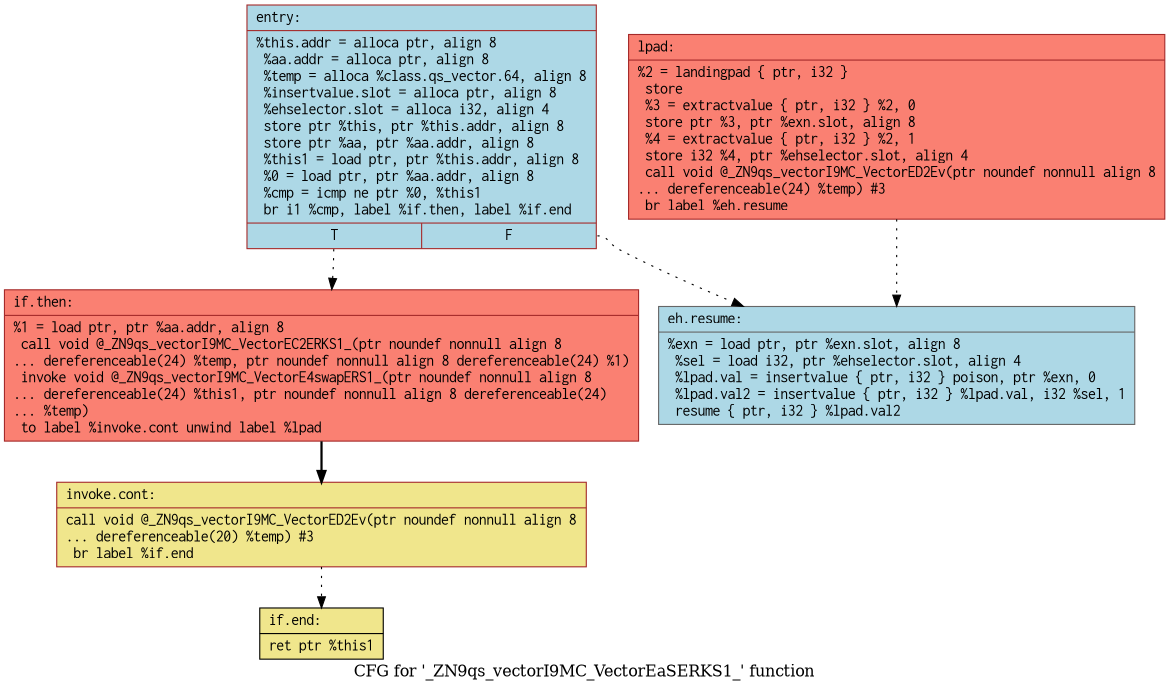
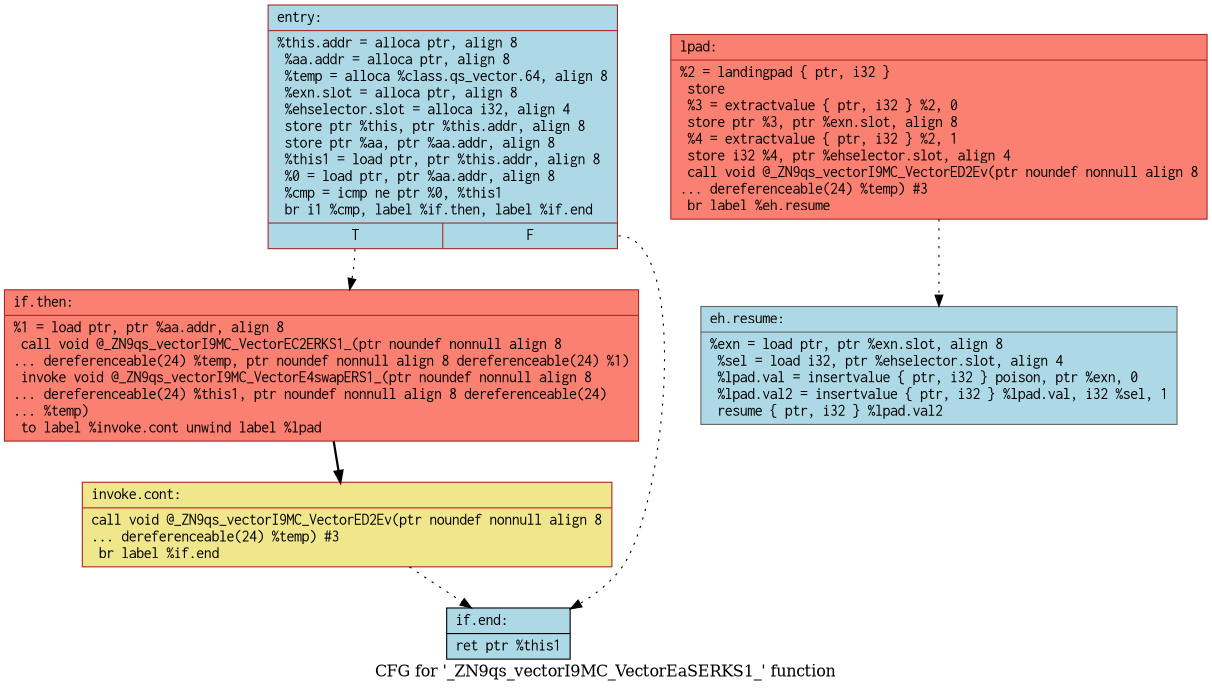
(407, 93) -> (398, 93)
(663, 271) -> (660, 423)
(190, 537) -> (215, 537)
(322, 634) -> (508, 634)
